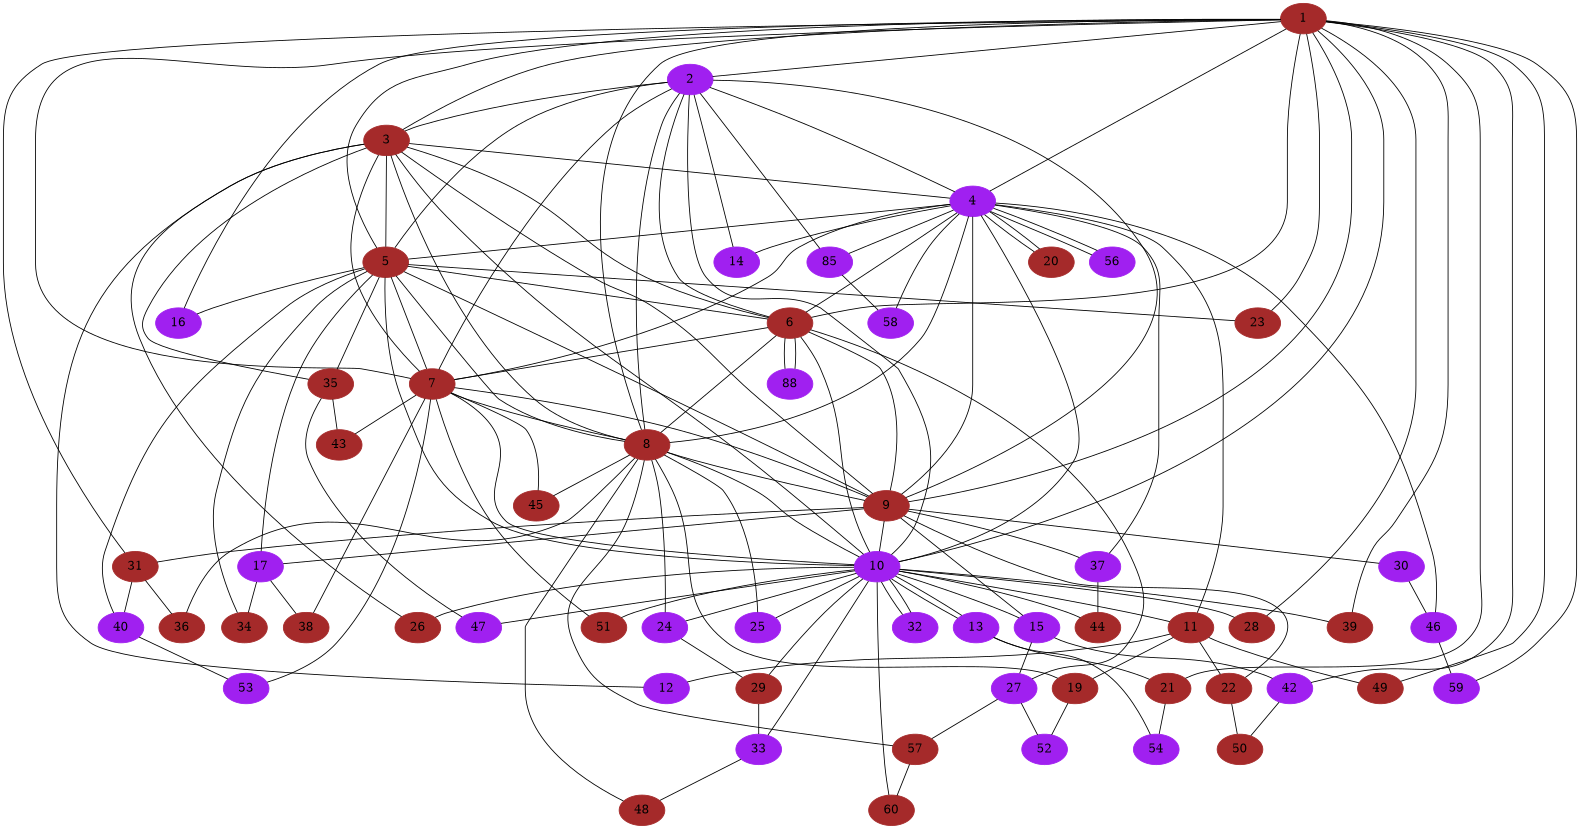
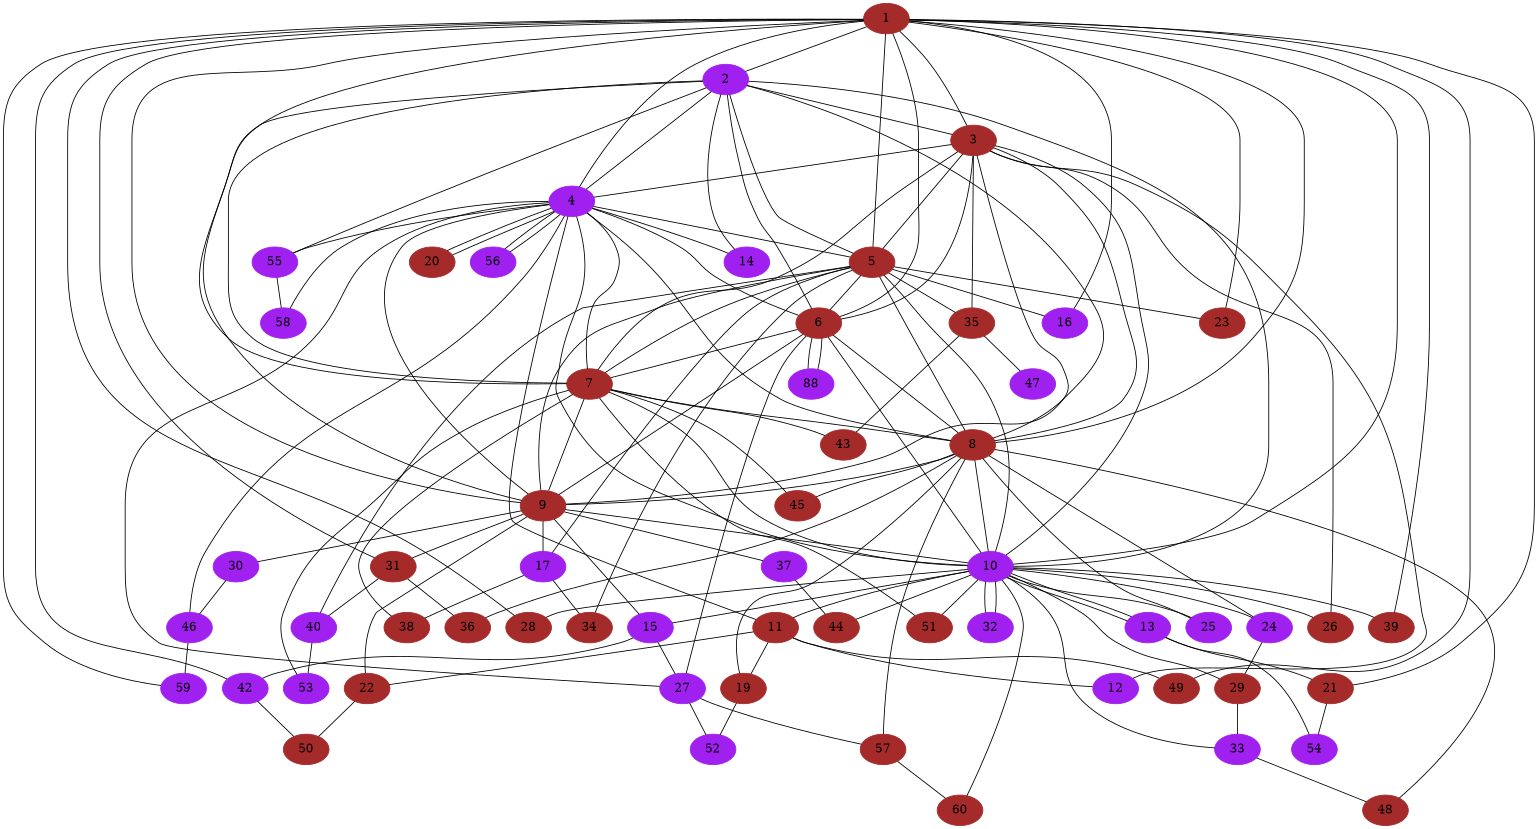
(830, 262) -> (275, 262)
(1159, 327) -> (125, 553)
(651, 601) -> none
